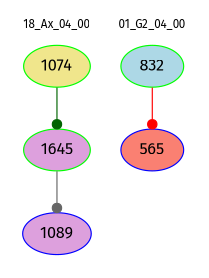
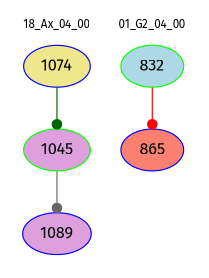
(57, 66) -> (57, 66)
(57, 150) -> (57, 150)
(152, 150) -> (152, 150)
